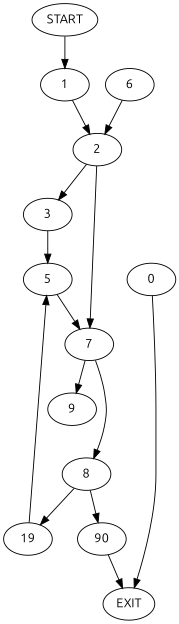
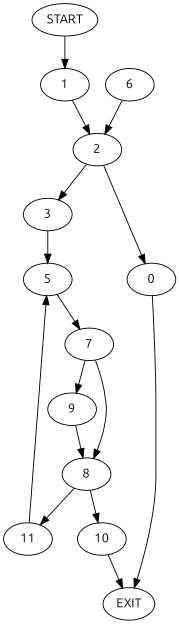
(93, 242) -> (123, 210)
none -> (78, 437)
(28, 539) -> (28, 539)
(102, 539) -> (102, 539)
